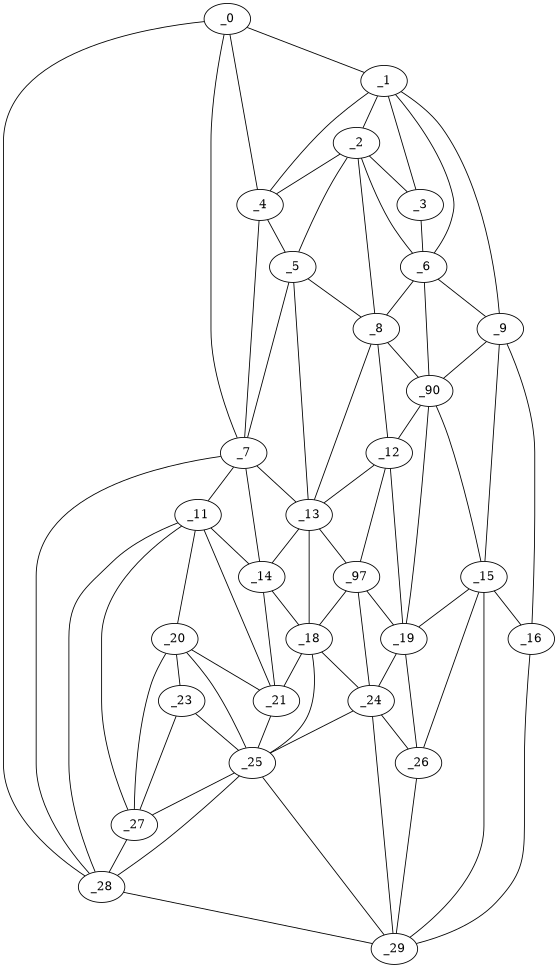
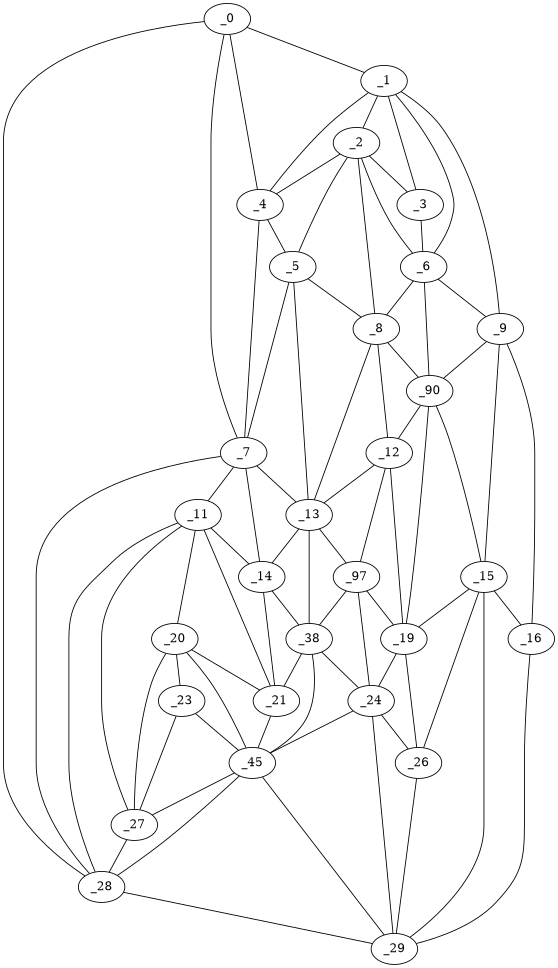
(309, 639) -> (309, 639)
(252, 763) -> (252, 763)
